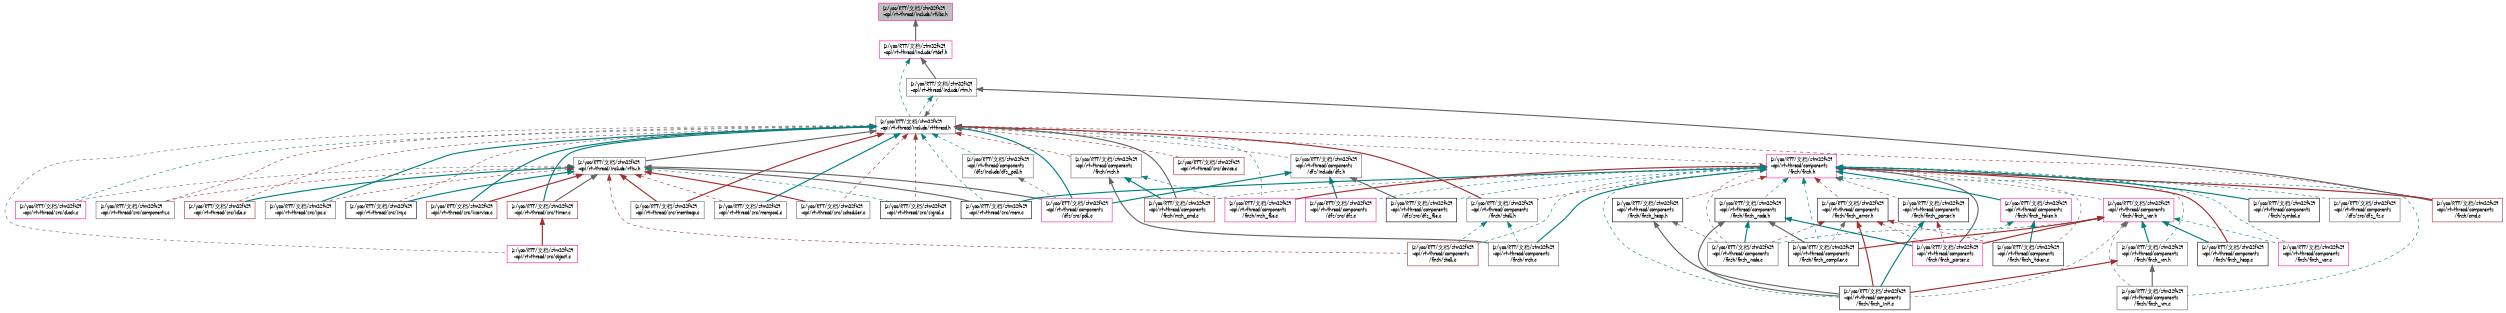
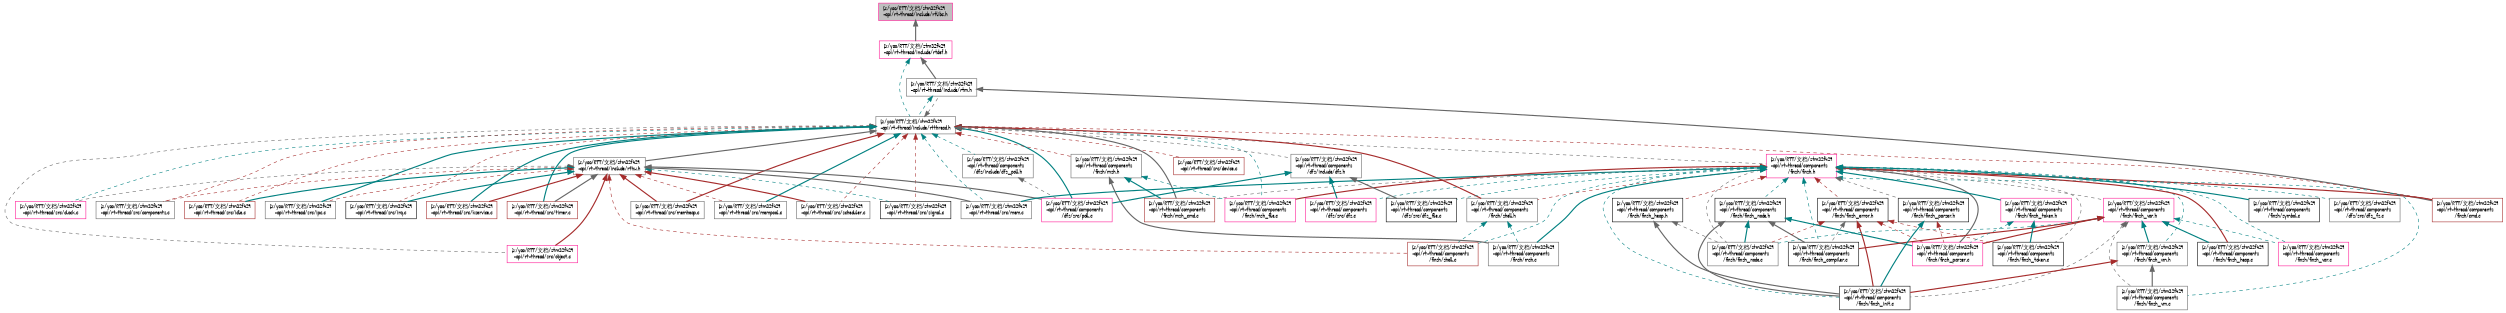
(996, 210) -> (996, 210)
(542, 235) -> (586, 217)
